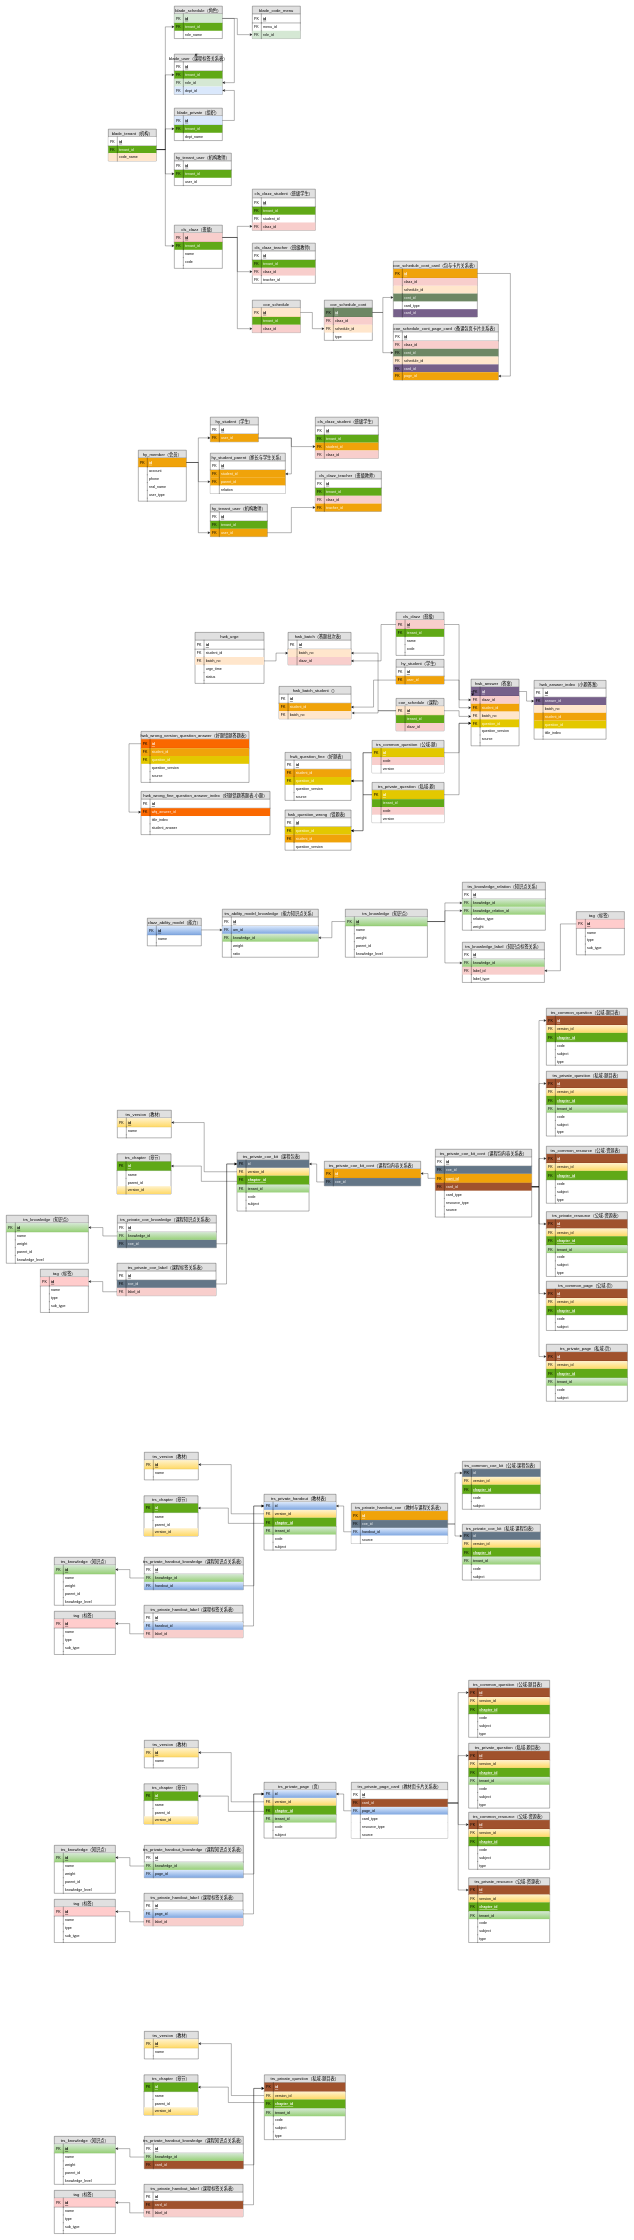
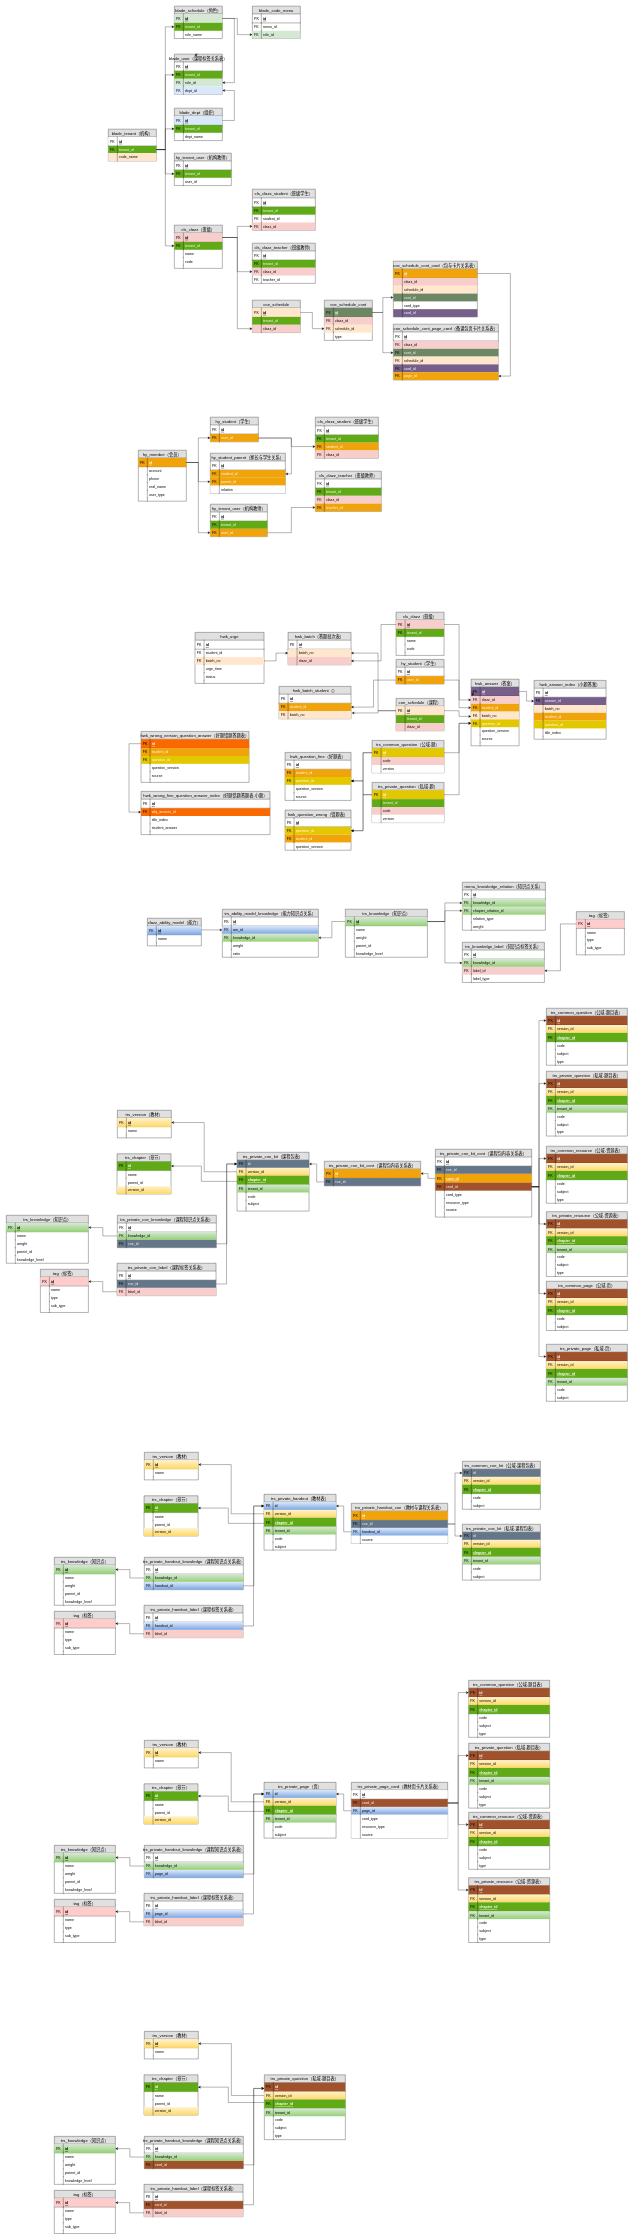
(198, 112) -> (198, 112)
(504, 886) -> (504, 886)
(492, 911) -> (491, 911)
